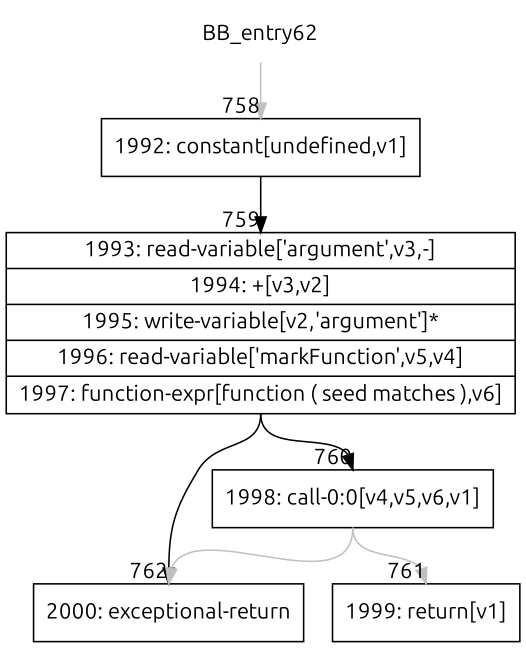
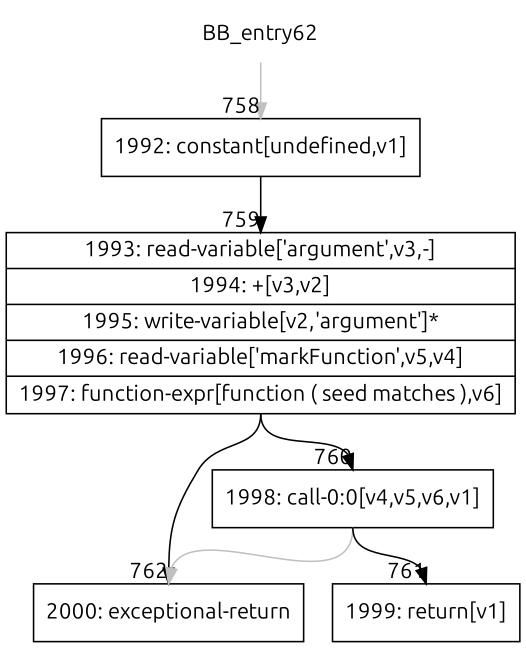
(382, 554) -> (382, 554)
